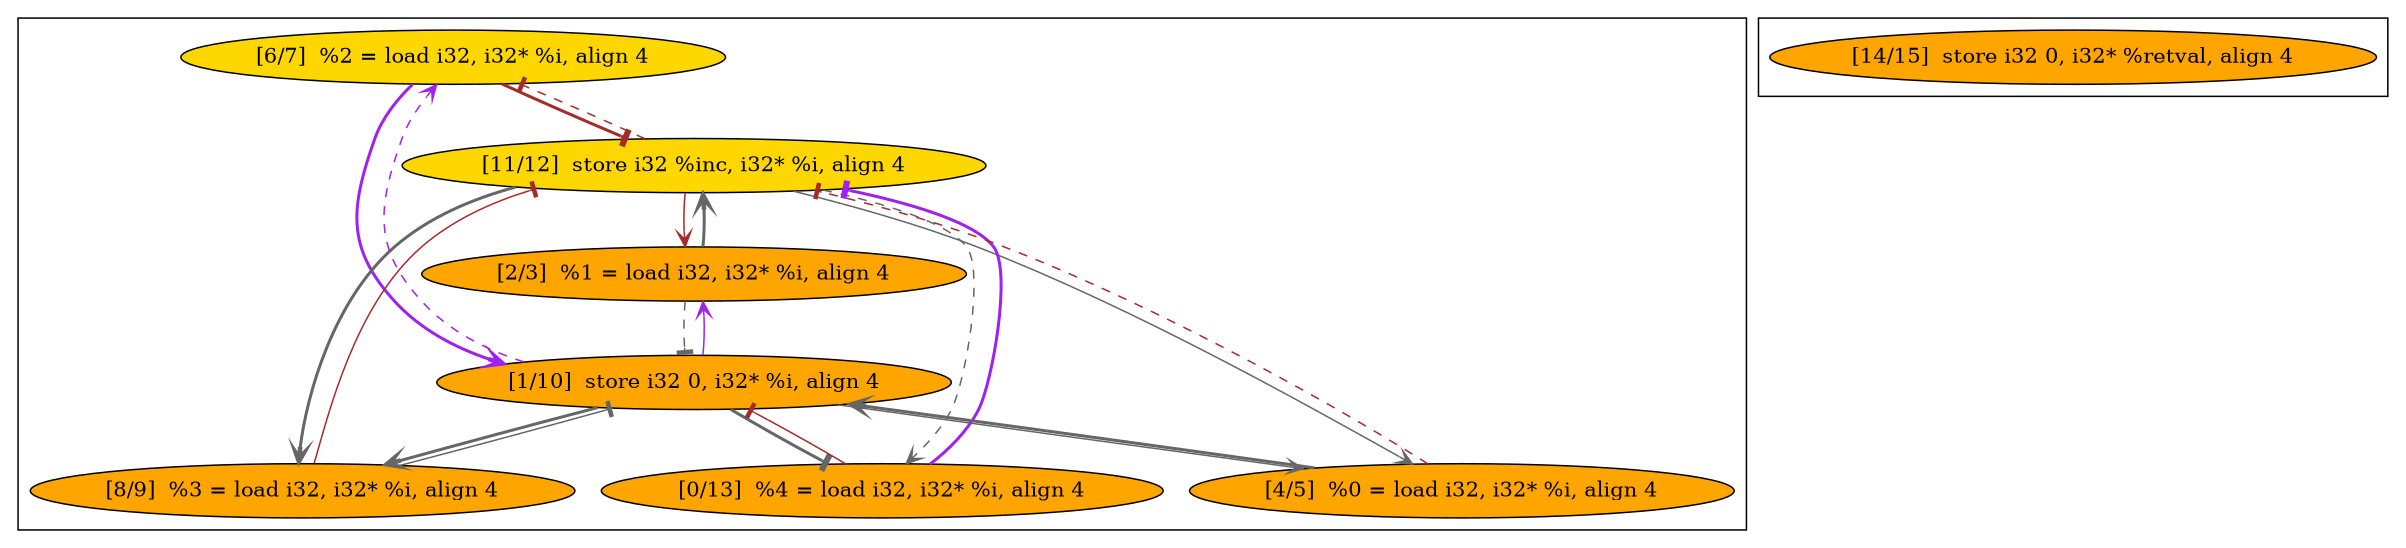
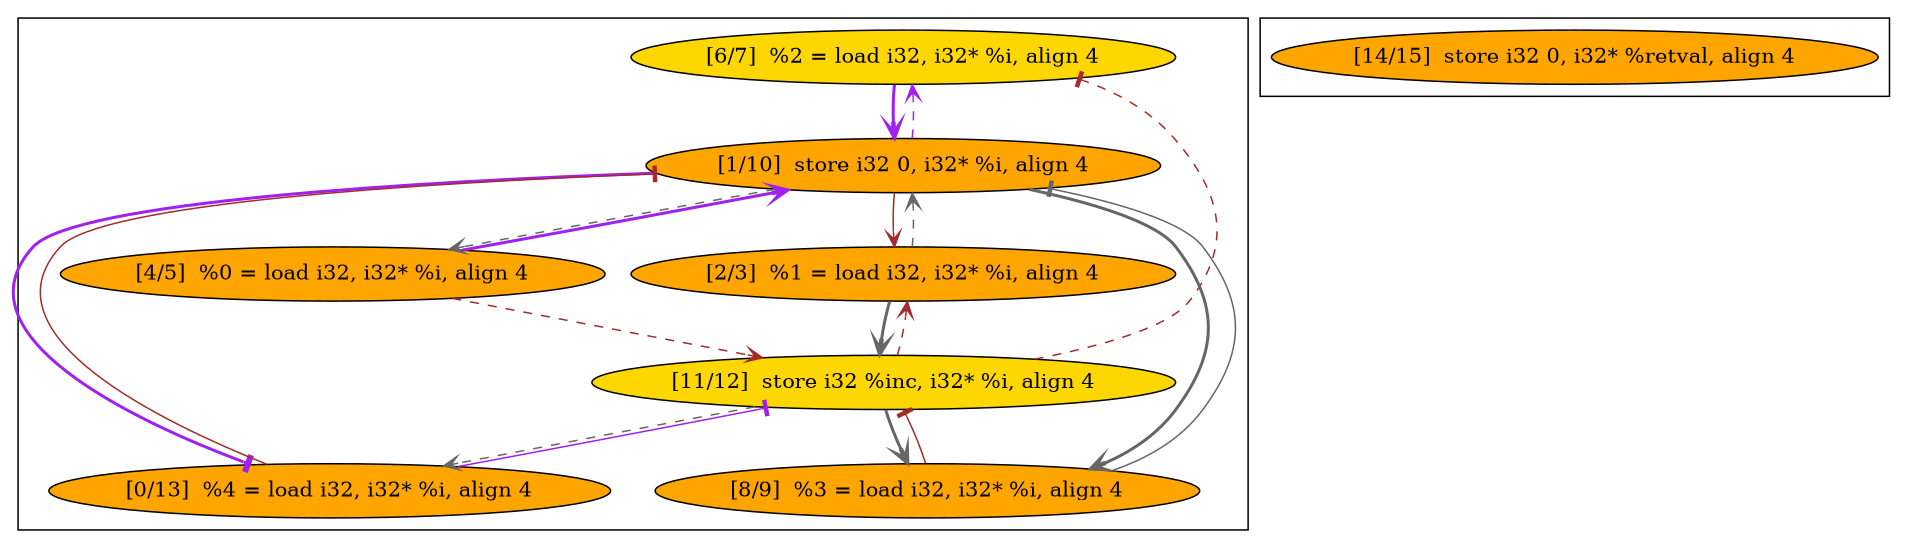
(561, 110) -> none
(684, 212) -> (902, 336)
(1001, 288) -> (610, 438)
(1106, 302) -> none
(1135, 304) -> (600, 327)
(684, 325) -> (913, 228)
(704, 336) -> (893, 212)
(776, 435) -> (72, 228)
(1063, 436) -> (620, 218)
(1089, 437) -> (618, 222)
